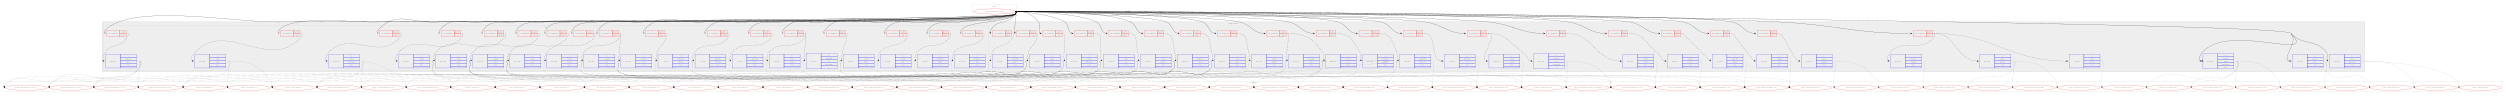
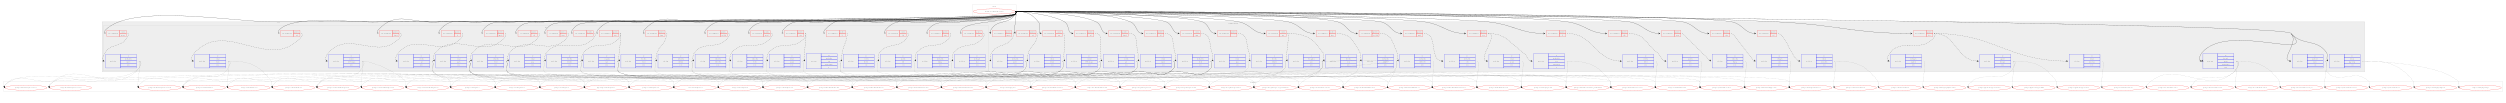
(115, 88) -> none
